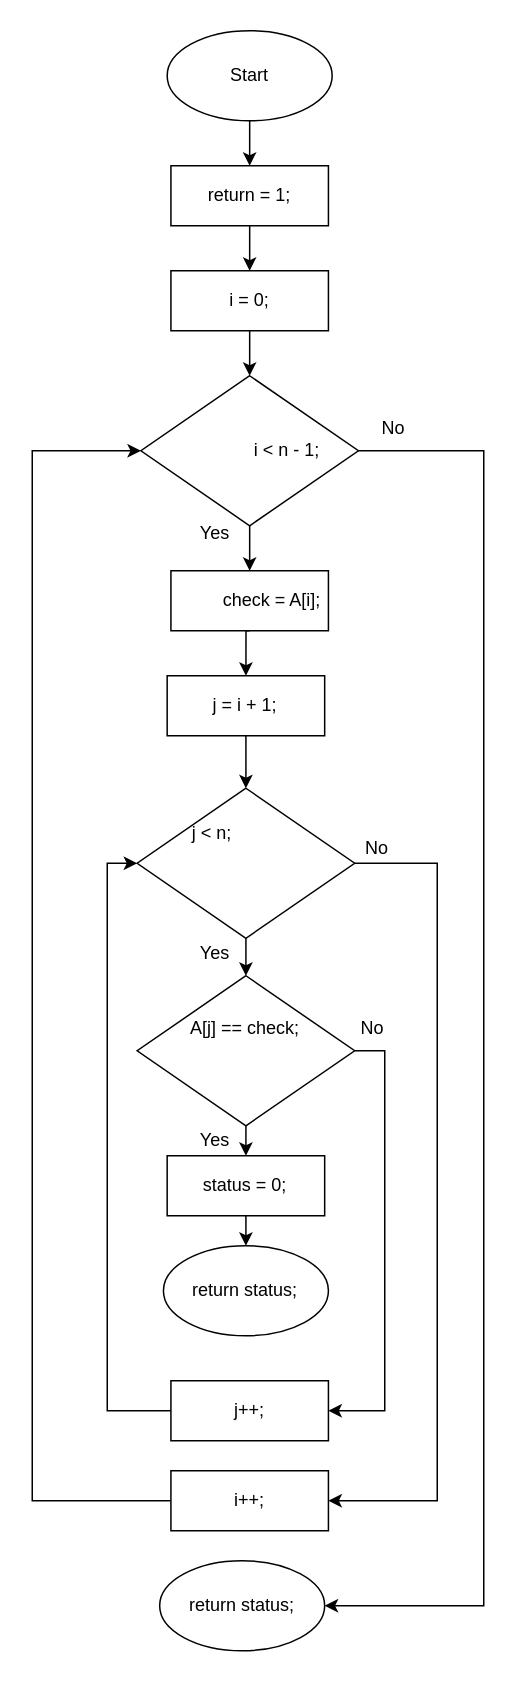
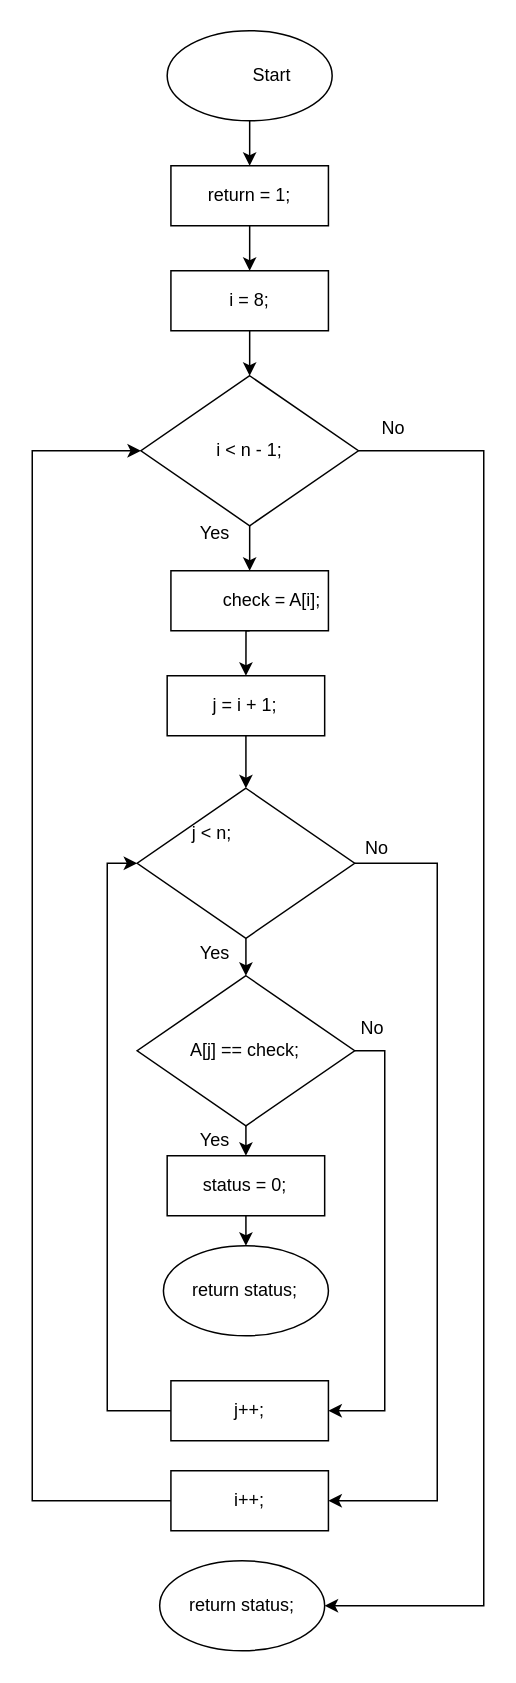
(250, 76) -> (272, 76)
(250, 301) -> (250, 301)
(287, 451) -> (250, 451)
(246, 1028) -> (246, 1051)
